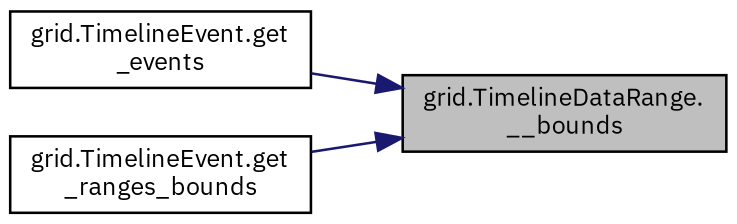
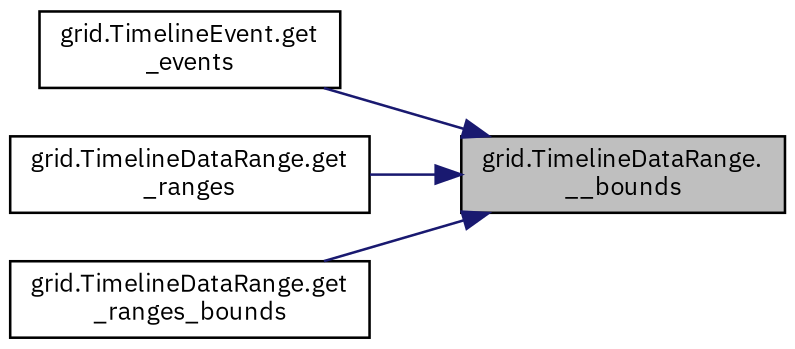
(161, 175) -> (190, 299)
none -> (190, 175)
